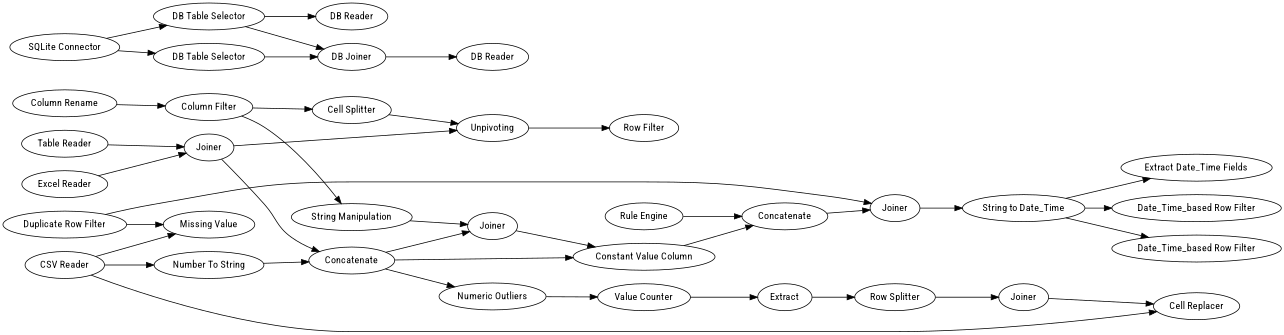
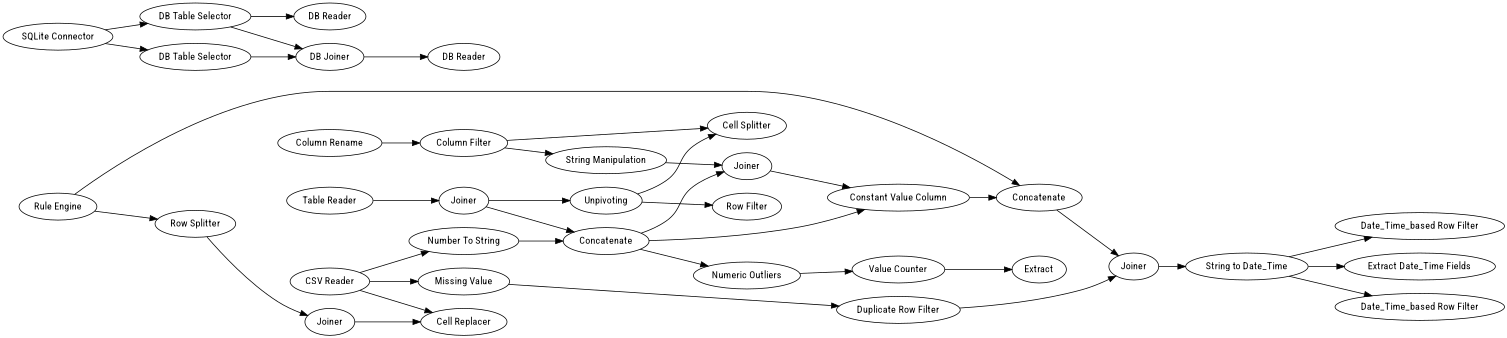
(420, 119) -> (677, 169)
(65, 184) -> none
(141, 225) -> (670, 295)
(830, 297) -> (122, 215)
